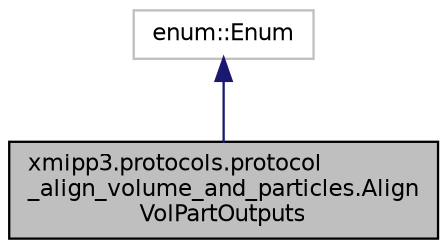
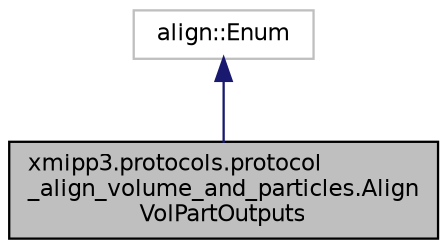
(224, 35) -> (224, 35)
